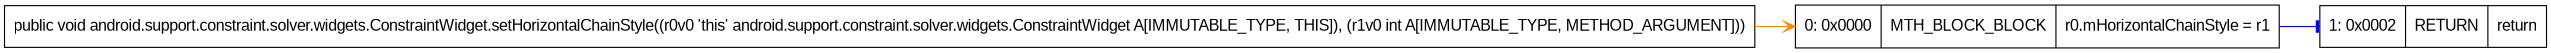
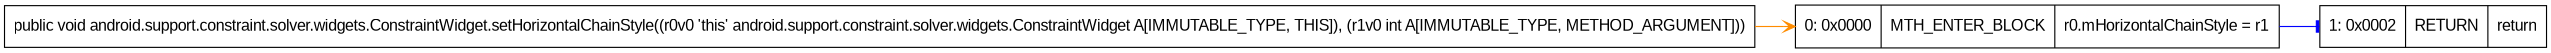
(1969, 26) -> (1968, 26)
